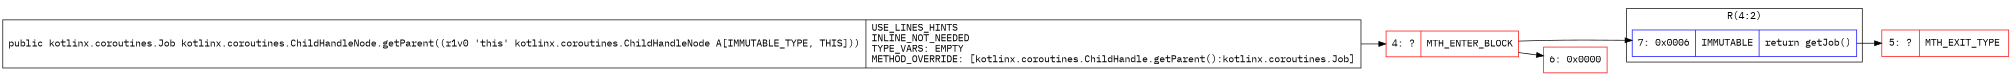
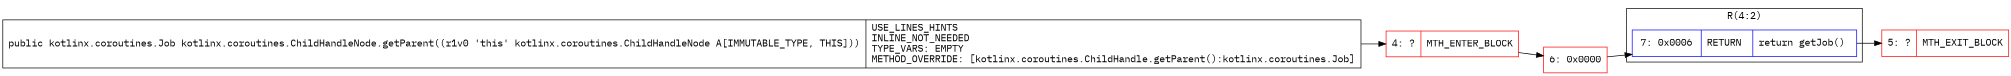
(1572, 40) -> (1616, 56)
(1727, 43) -> (1724, 43)
(1963, 43) -> (1963, 43)
